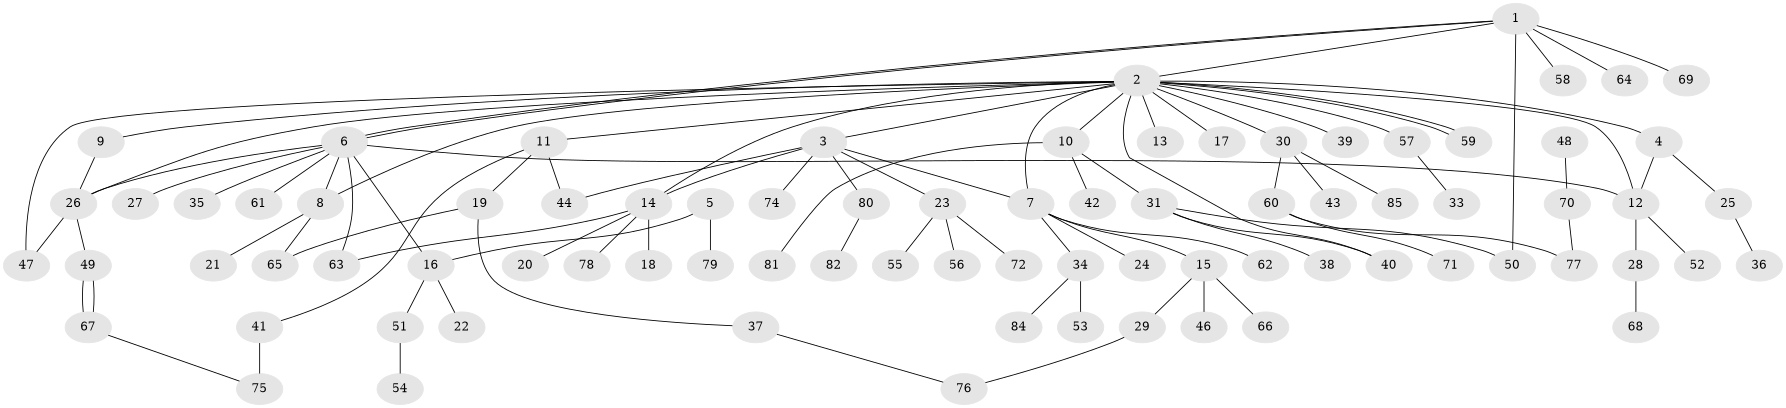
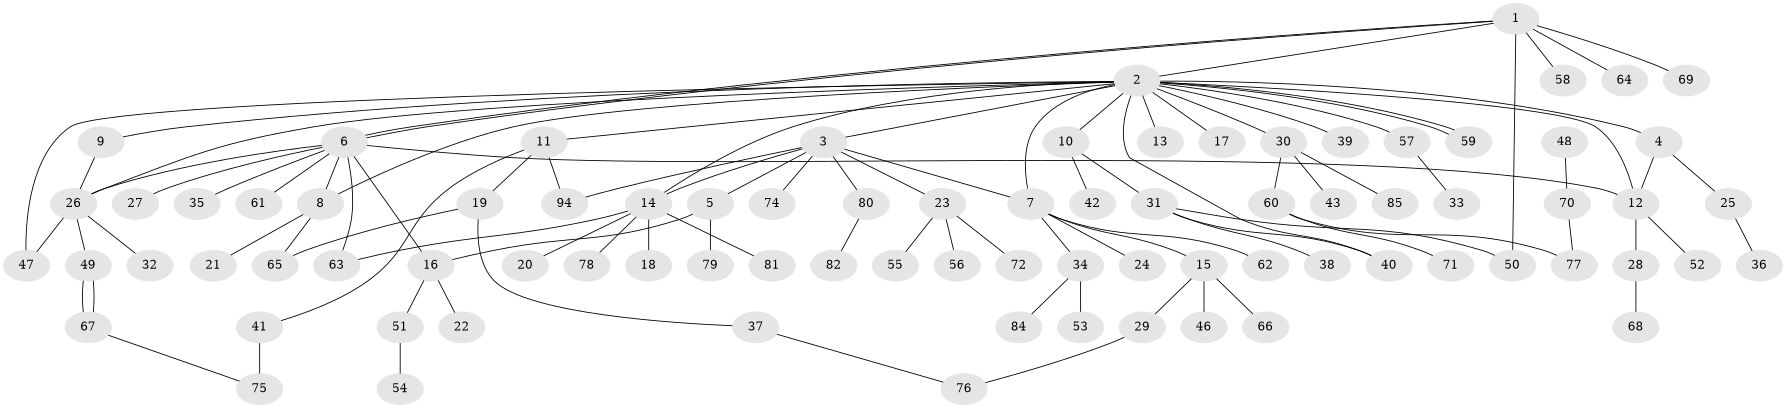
(925, 155) -> (704, 232)
none -> (767, 173)
(565, 204) -> (565, 204)
none -> (150, 266)
